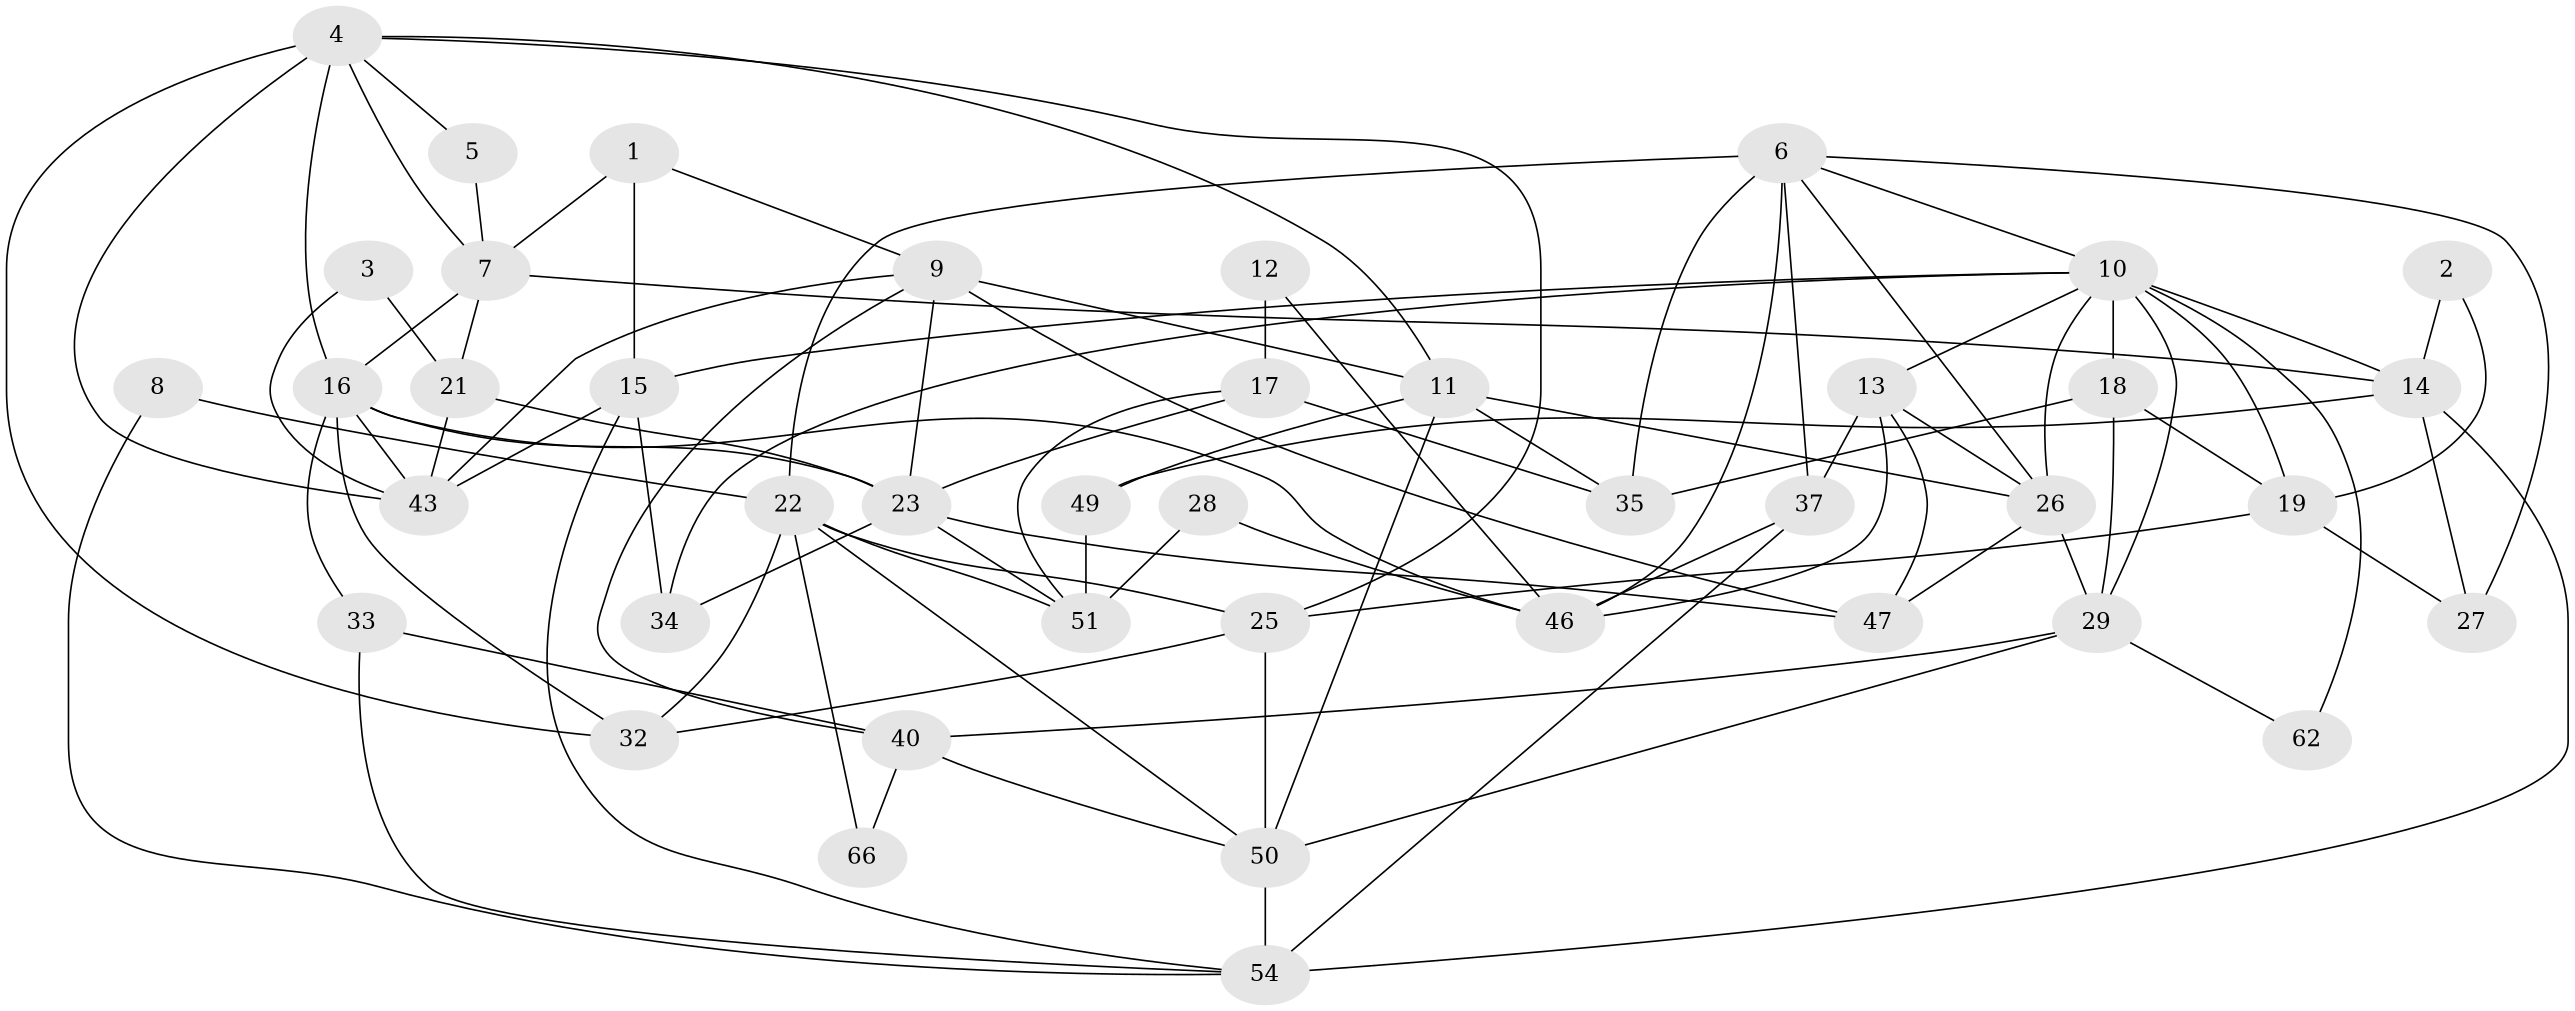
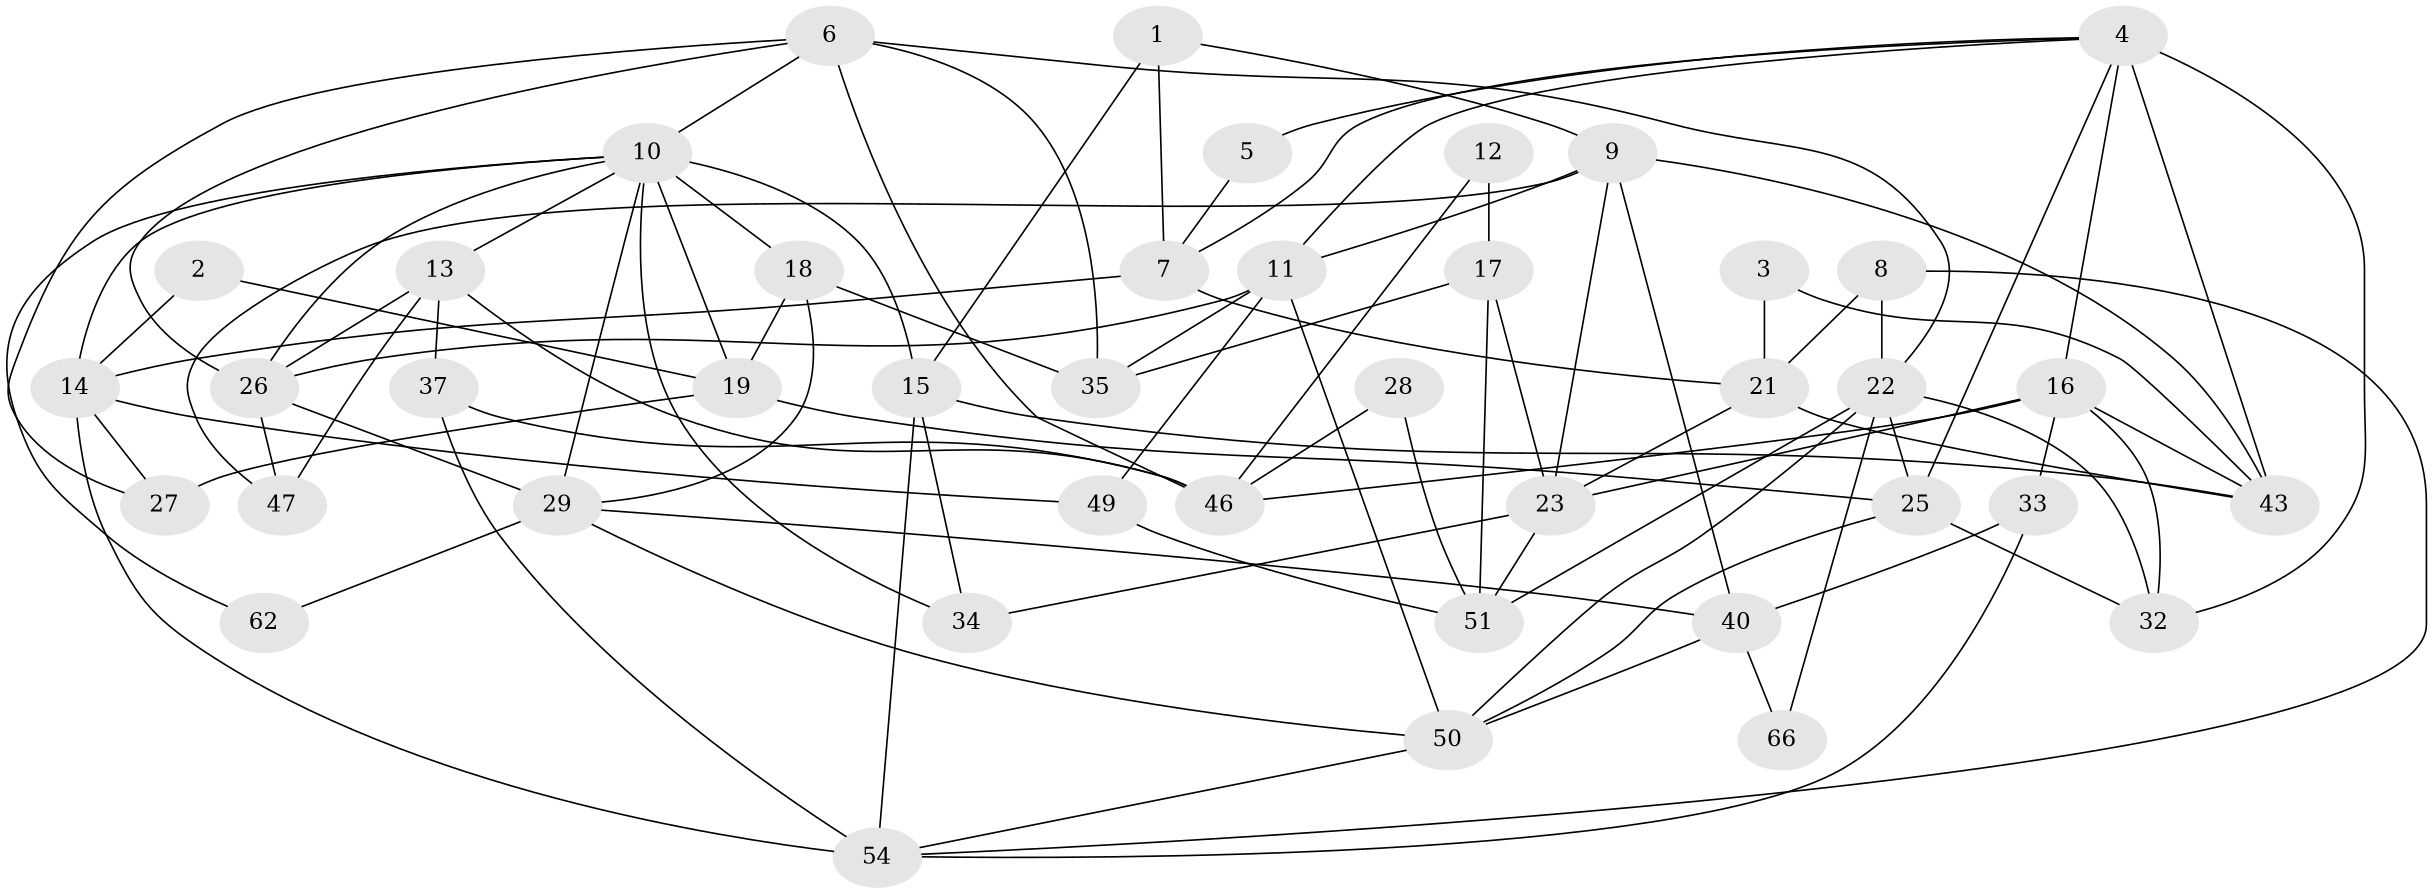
(421, 322) -> none
(1795, 322) -> none
none -> (1823, 329)
(1346, 572) -> none
